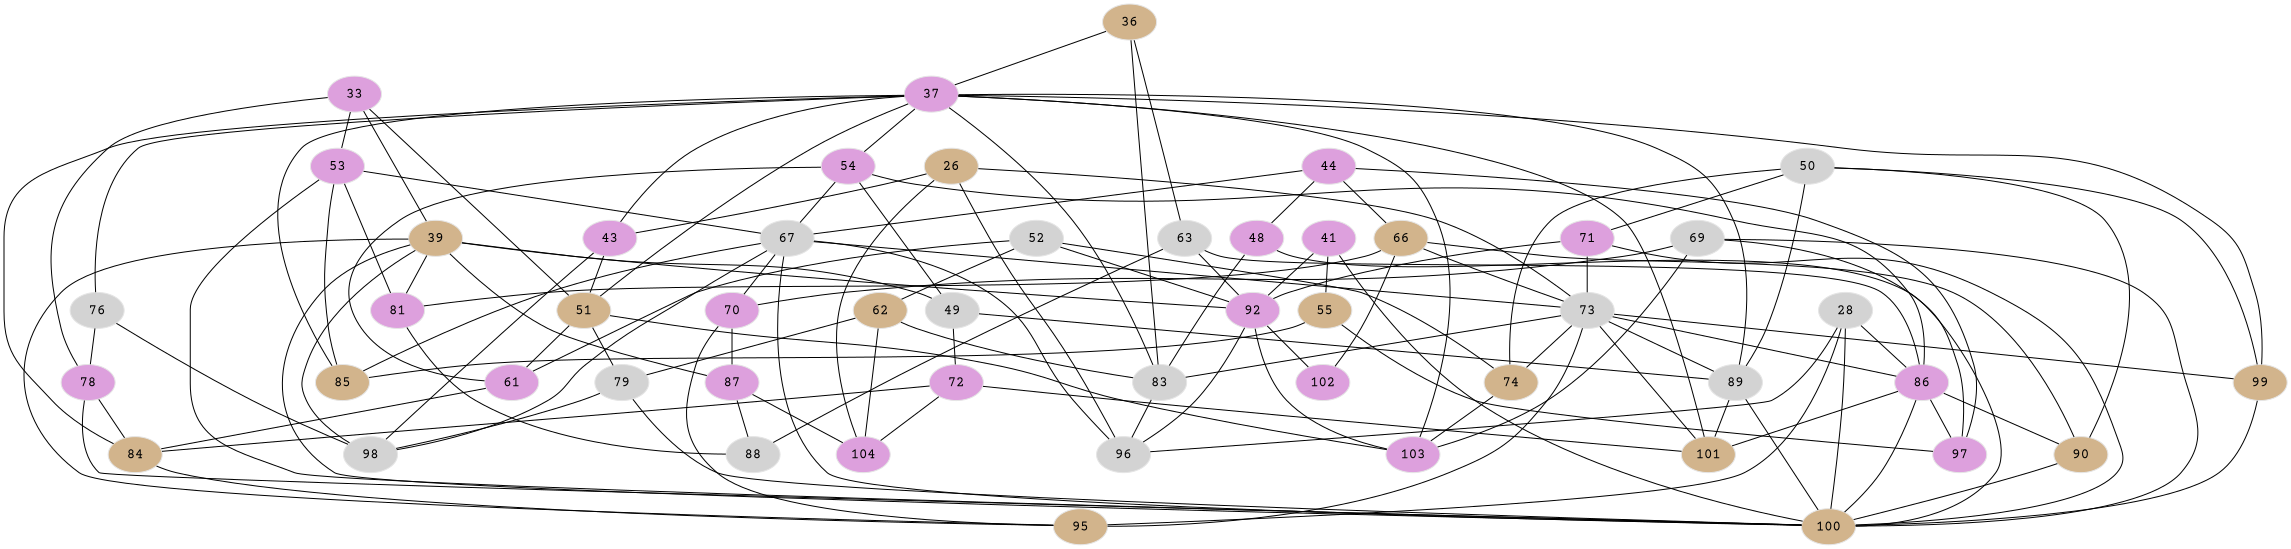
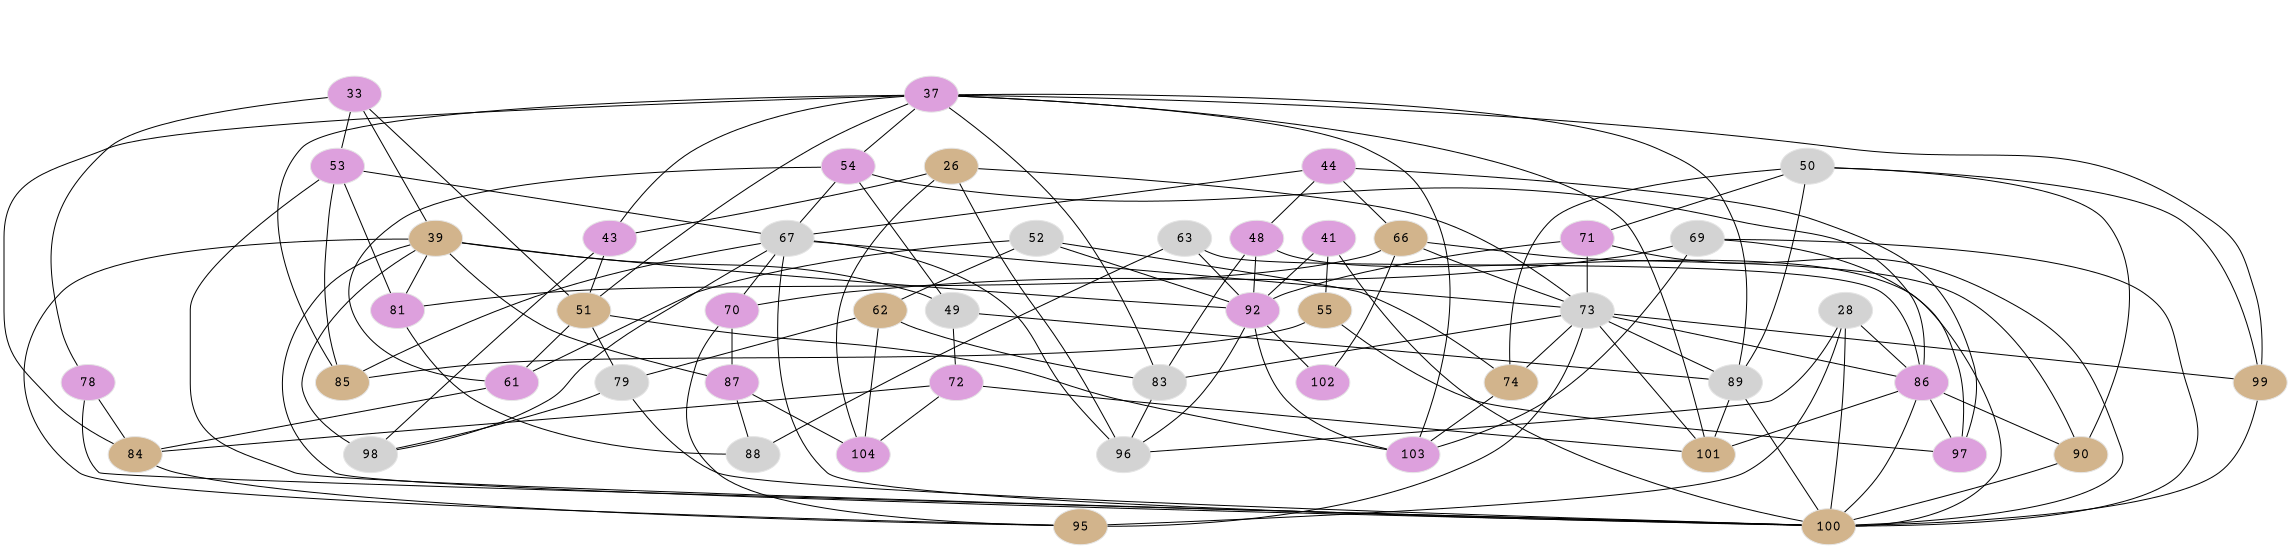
(1130, 22) -> none
none -> (1255, 266)
(97, 310) -> none
